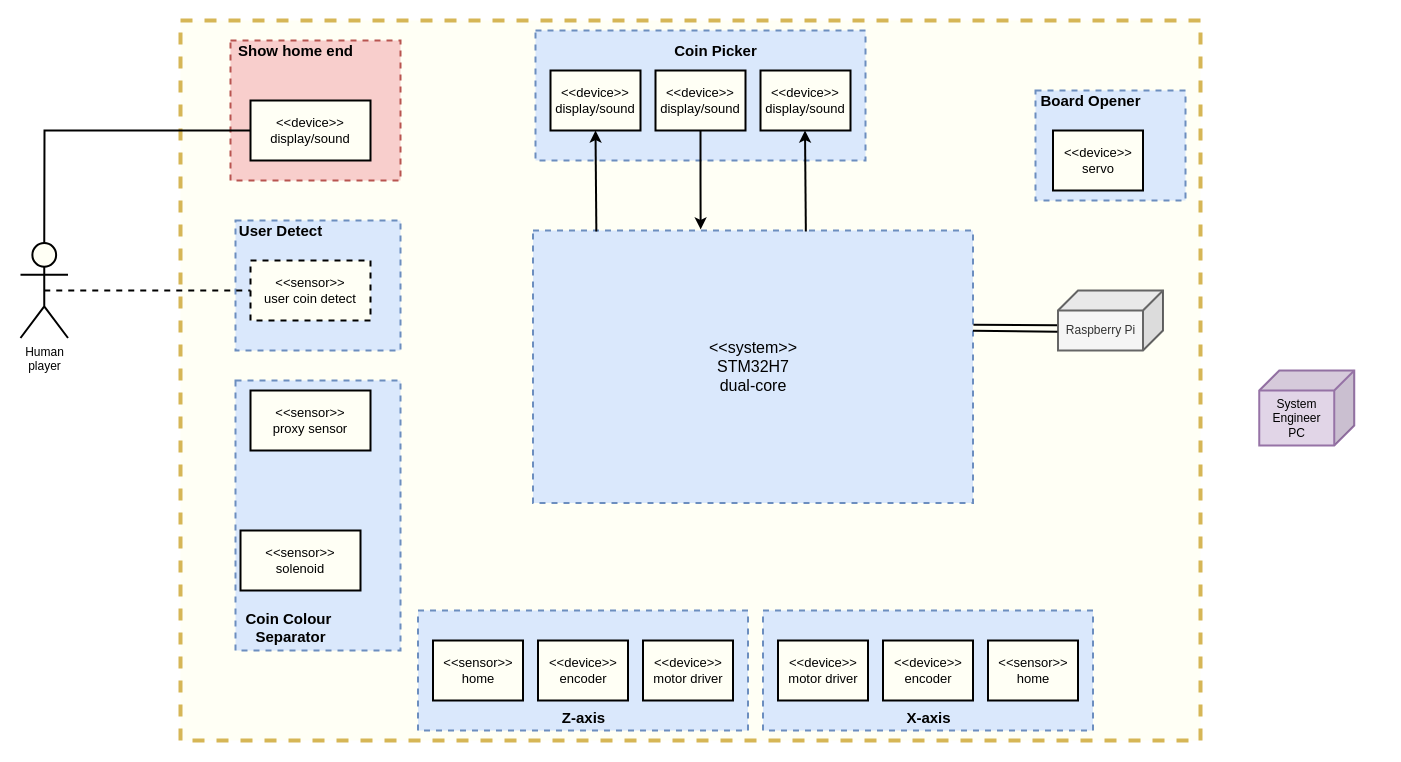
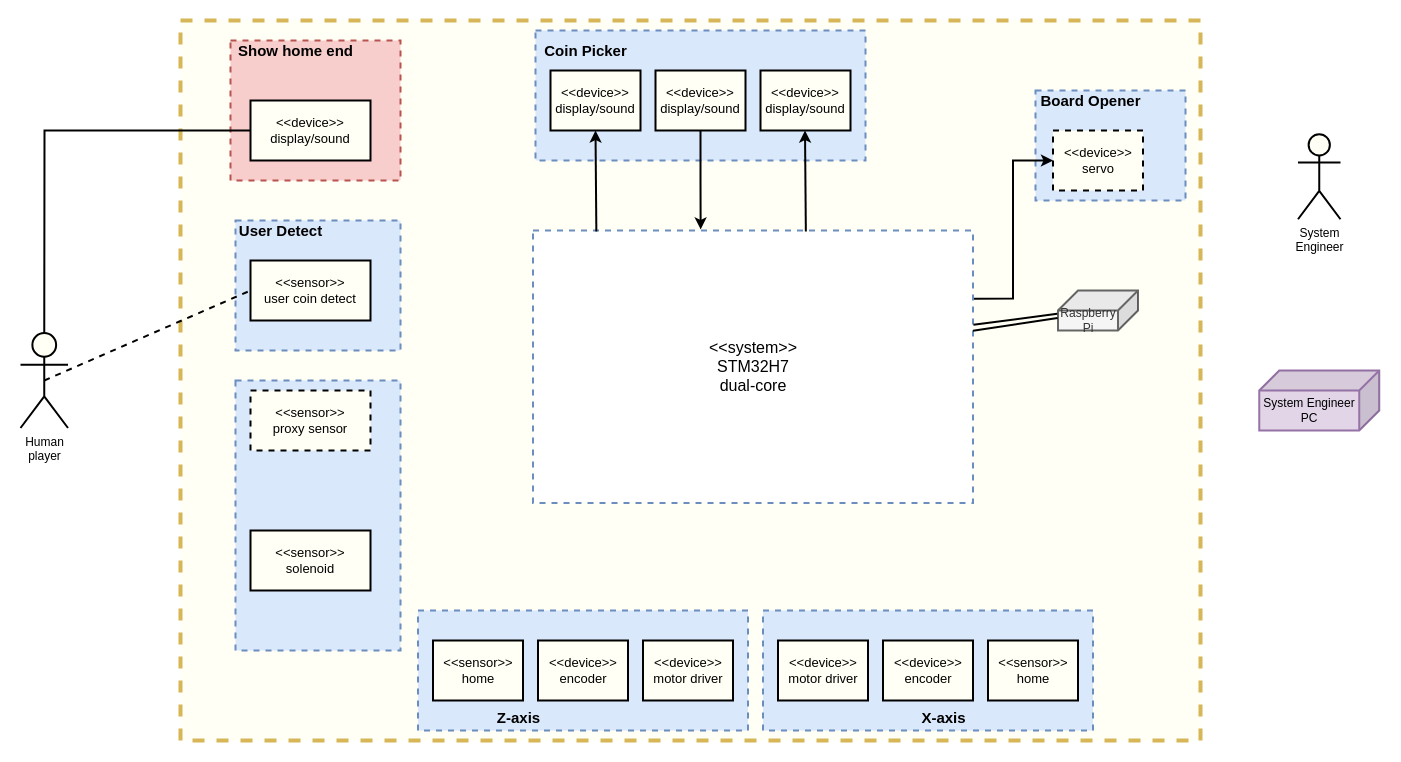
(716, 51) -> (586, 51)
(1098, 161) -> (1098, 161)
none -> (1319, 177)
none -> (1013, 235)
(44, 291) -> (44, 381)
(311, 291) -> (311, 291)
(1111, 321) -> (1098, 311)
(753, 367) -> (753, 367)
(1307, 408) -> (1319, 401)
(311, 421) -> (311, 421)
(301, 561) -> (311, 561)
(291, 628) -> none
(583, 718) -> (518, 718)
(928, 718) -> (943, 718)
